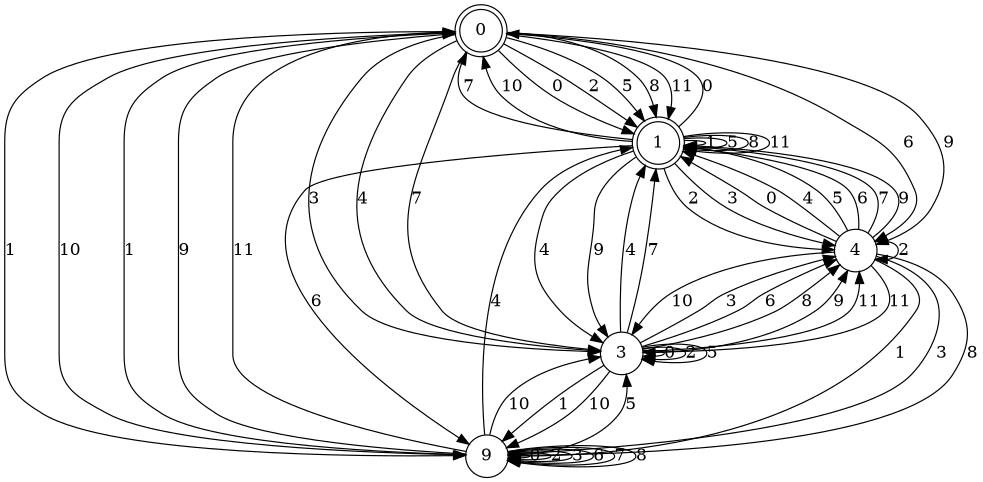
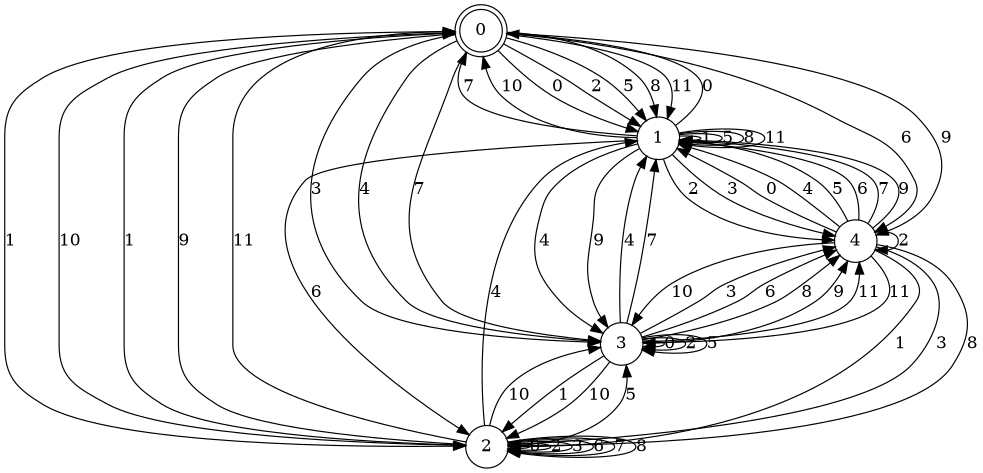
(658, 143) -> (658, 138)
(487, 456) -> (487, 447)
